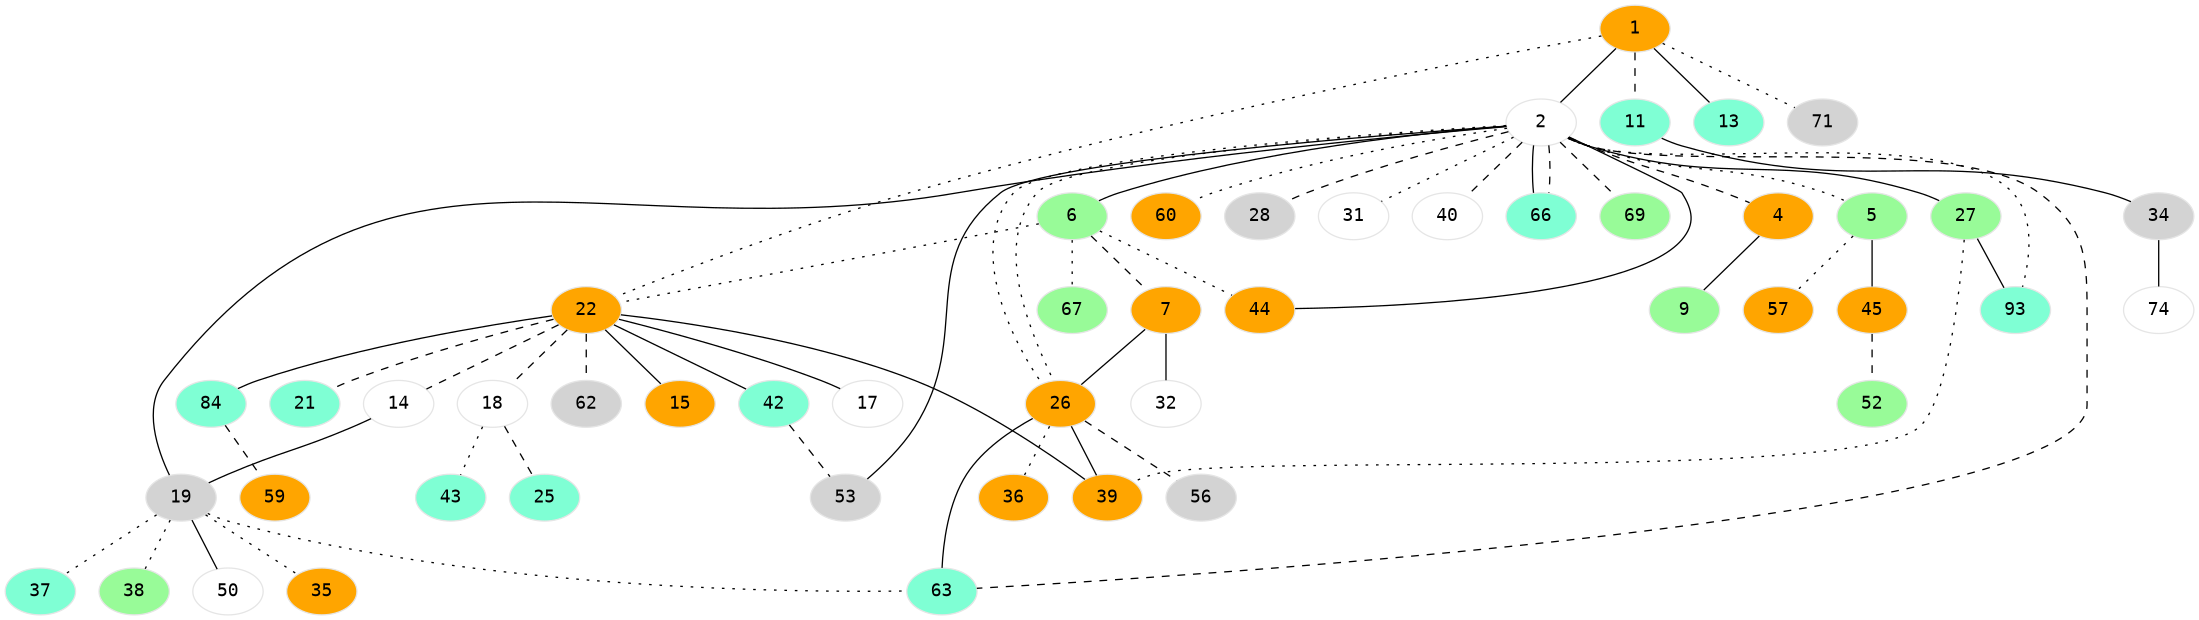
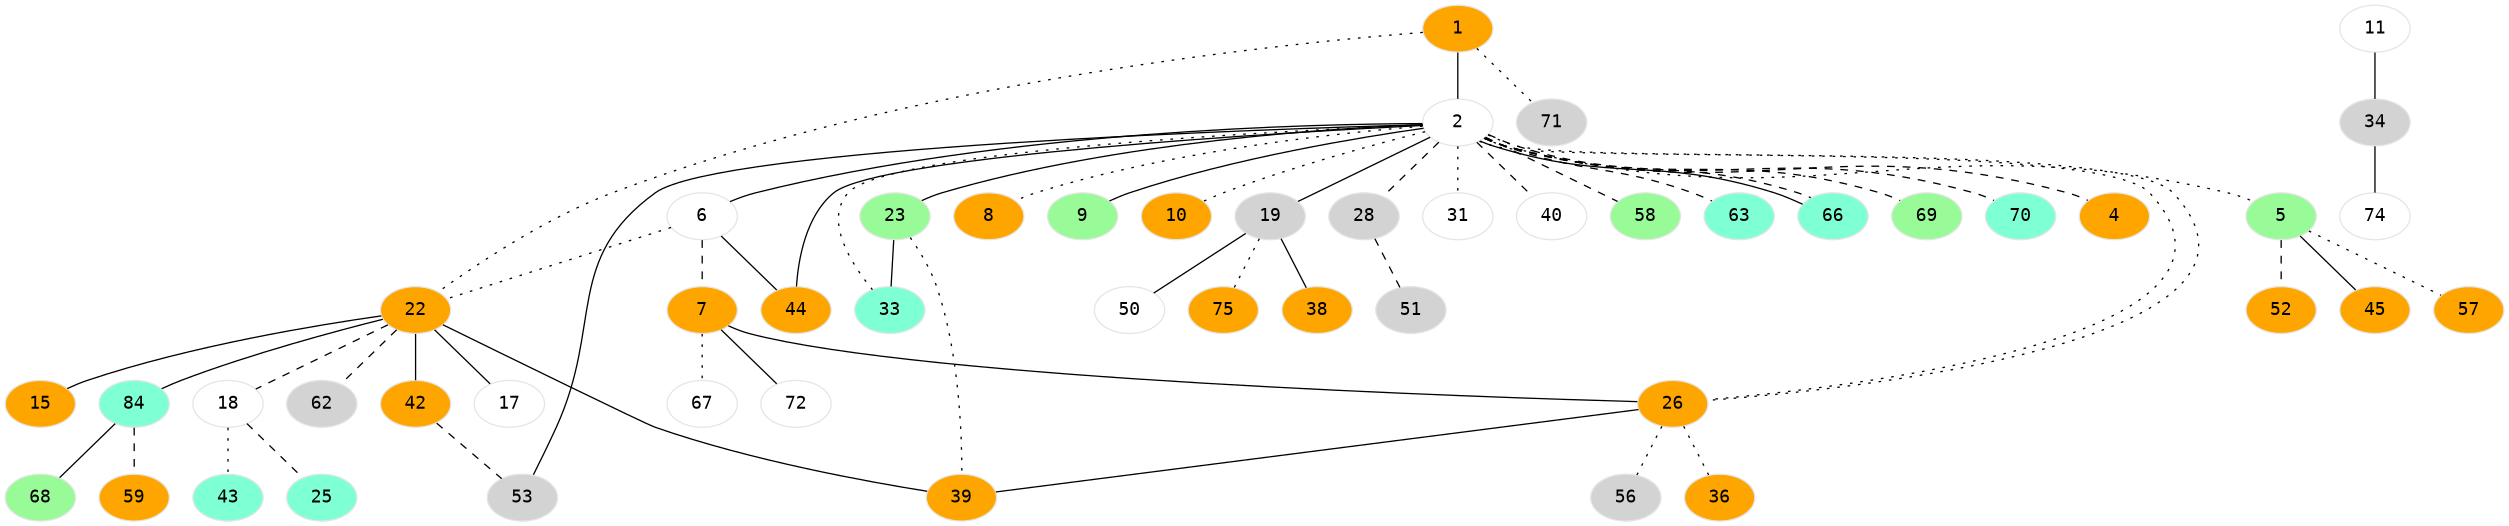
(1635, 76) -> none
(1635, 122) -> (2375, 29)
(1729, 122) -> none
none -> (989, 216)
(1072, 216) -> (702, 216)
(1166, 216) -> (1176, 216)
none -> (1645, 216)
(1966, 216) -> (895, 216)
none -> (2021, 216)
(1072, 263) -> (702, 357)
(1166, 263) -> (749, 263)
(1732, 263) -> (1265, 157)
(1072, 310) -> (702, 404)
none -> (1411, 310)
(2015, 310) -> (890, 310)
(1872, 357) -> (2281, 263)
(305, 404) -> none
(399, 404) -> none
(774, 404) -> (416, 404)
(1166, 404) -> (796, 404)
(1872, 404) -> (2281, 310)
(1131, 451) -> (1649, 451)
(964, 479) -> none
none -> (40, 498)
(158, 545) -> (1294, 263)
(554, 577) -> none
(40, 591) -> none
(134, 591) -> (1317, 310)
(322, 591) -> (1223, 310)
